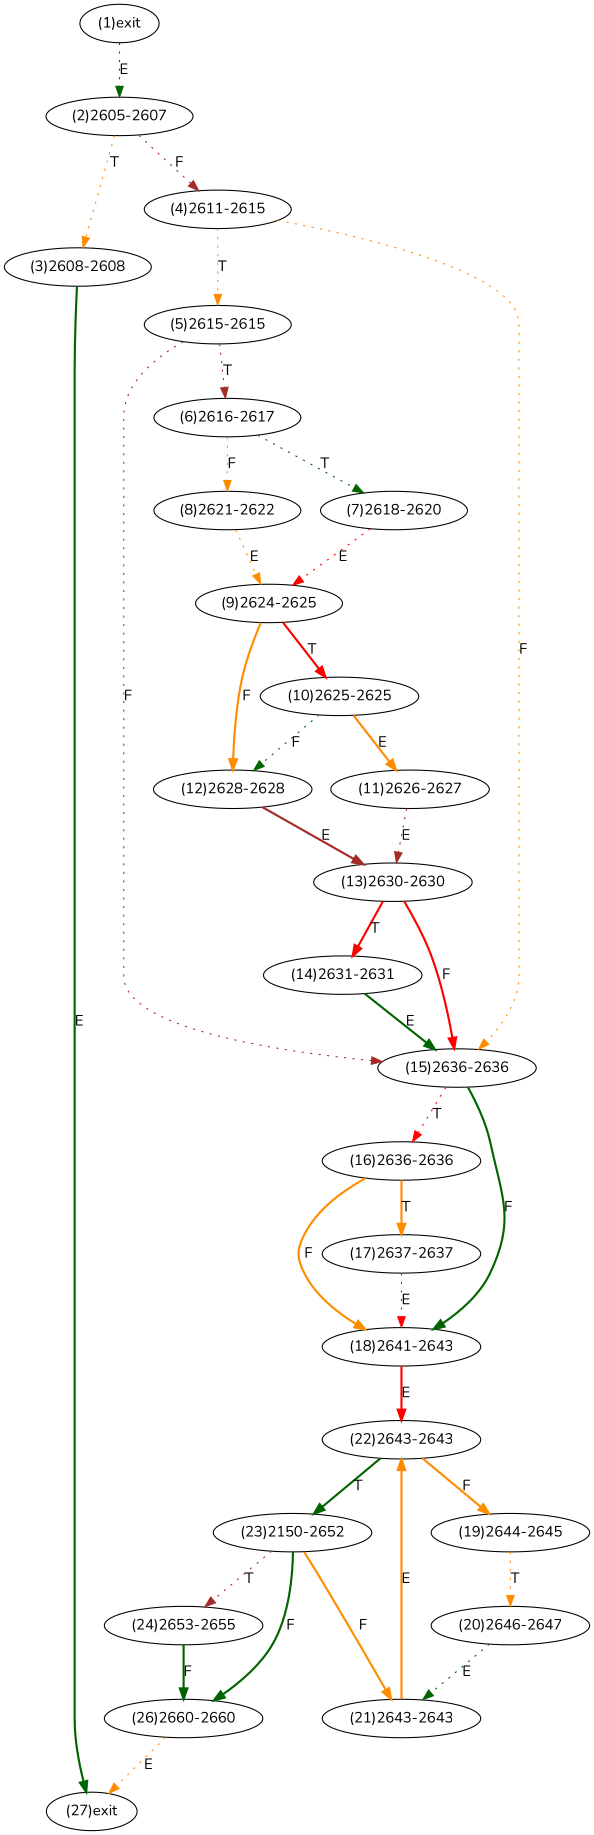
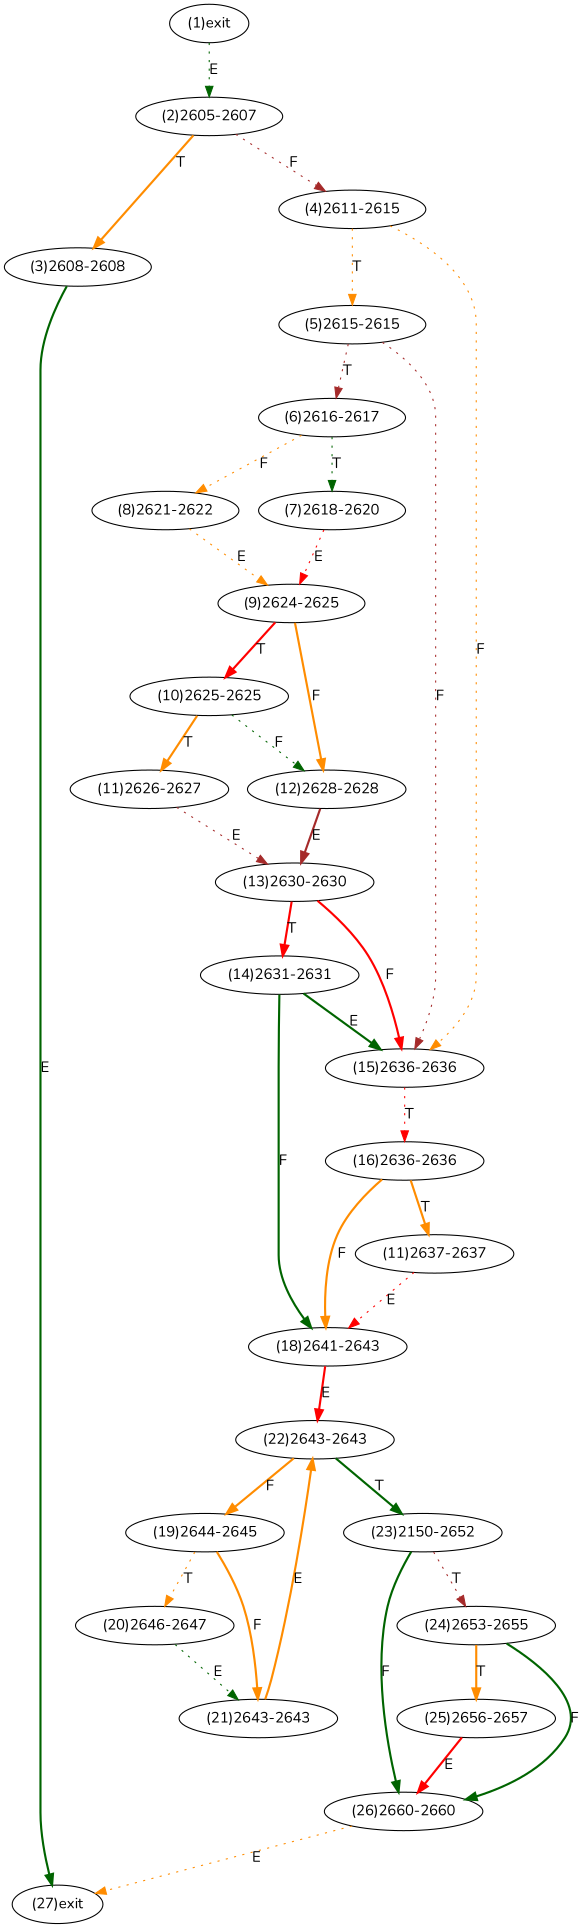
(100, 186) -> (147, 188)
(383, 743) -> (188, 743)
(504, 1213) -> (279, 1160)
(401, 1254) -> (435, 1254)
(345, 1620) -> (247, 1617)
none -> (476, 1719)
